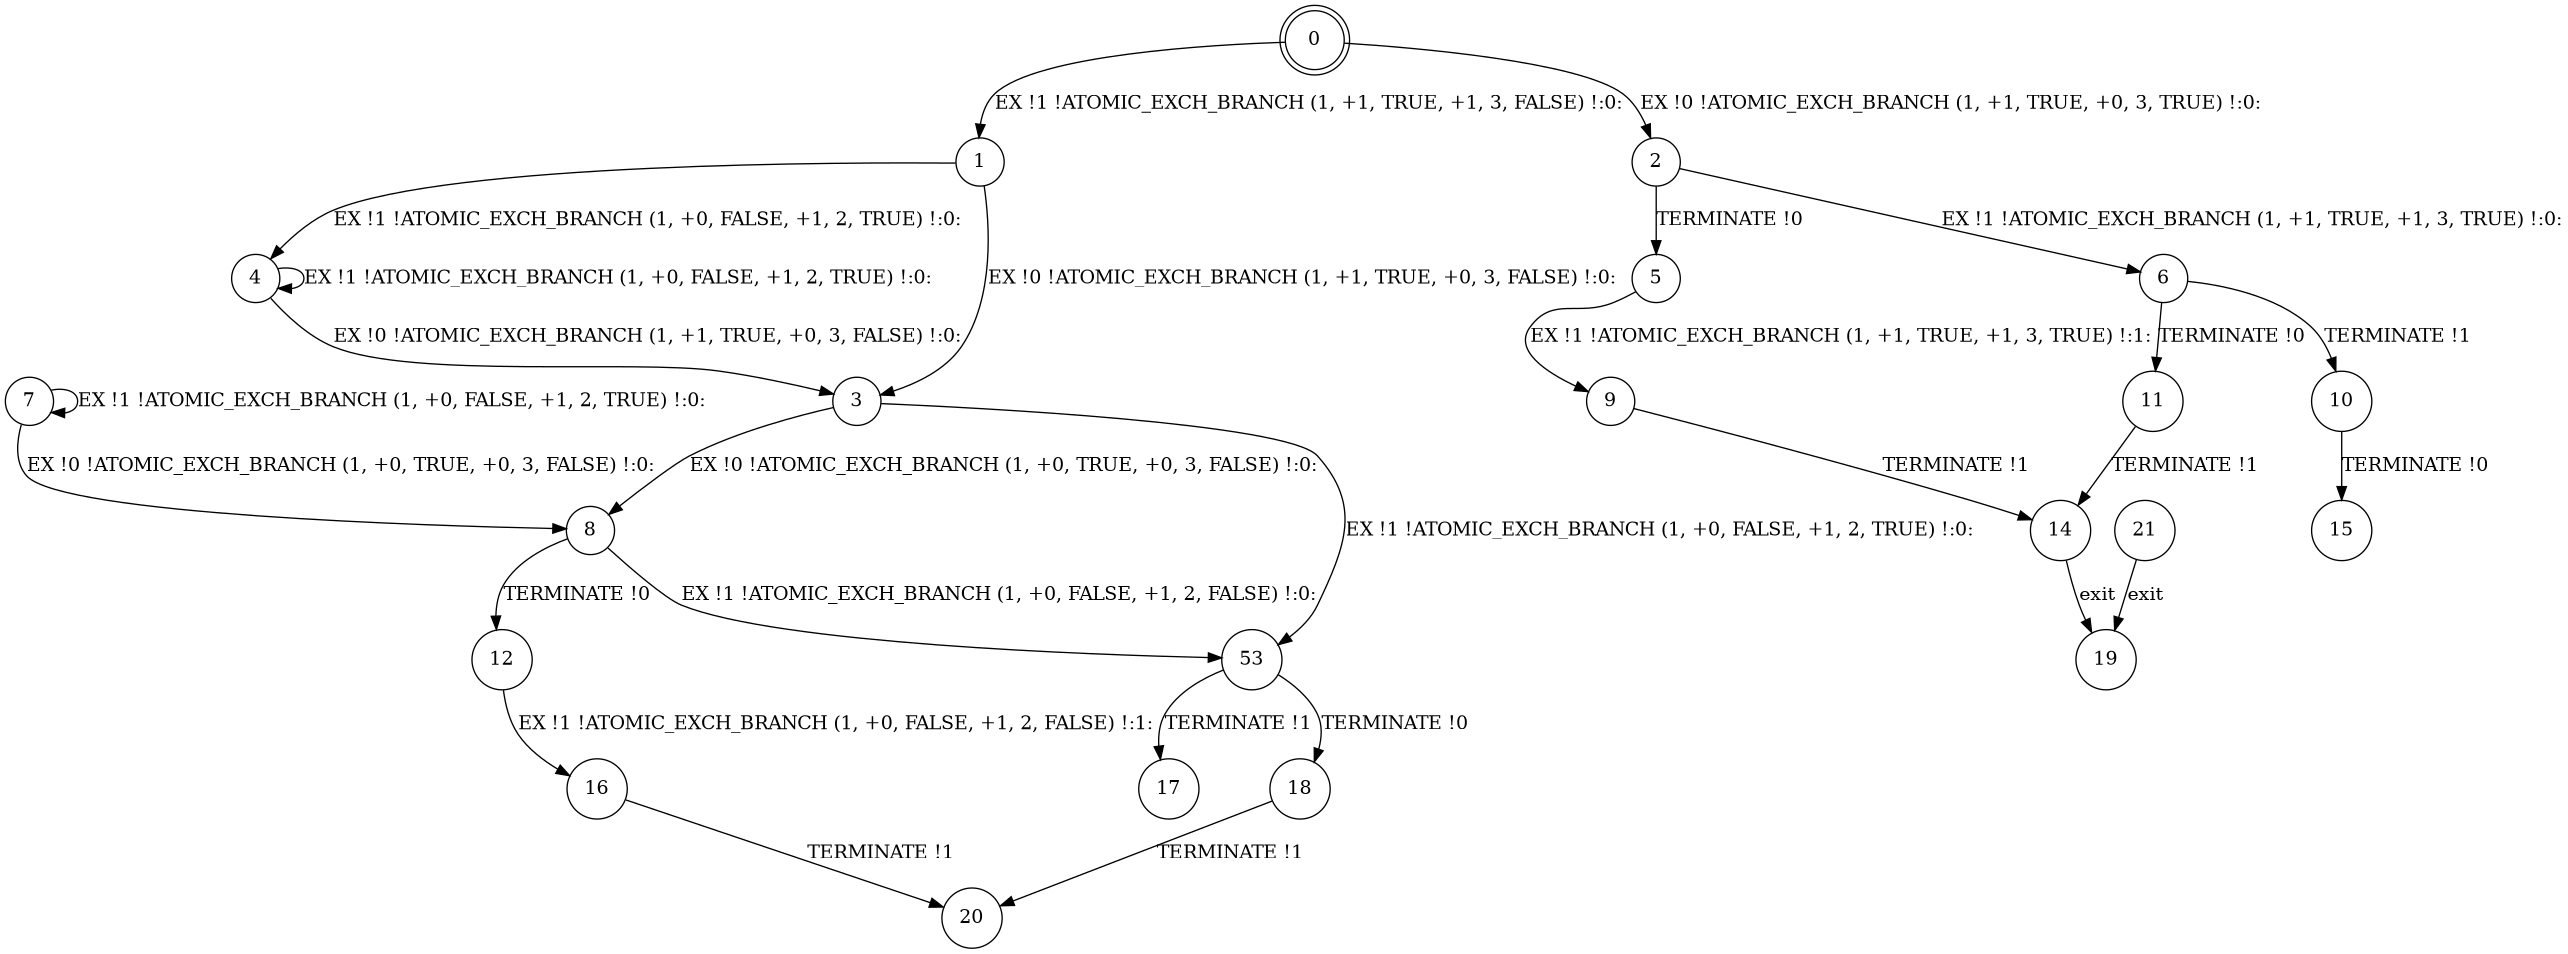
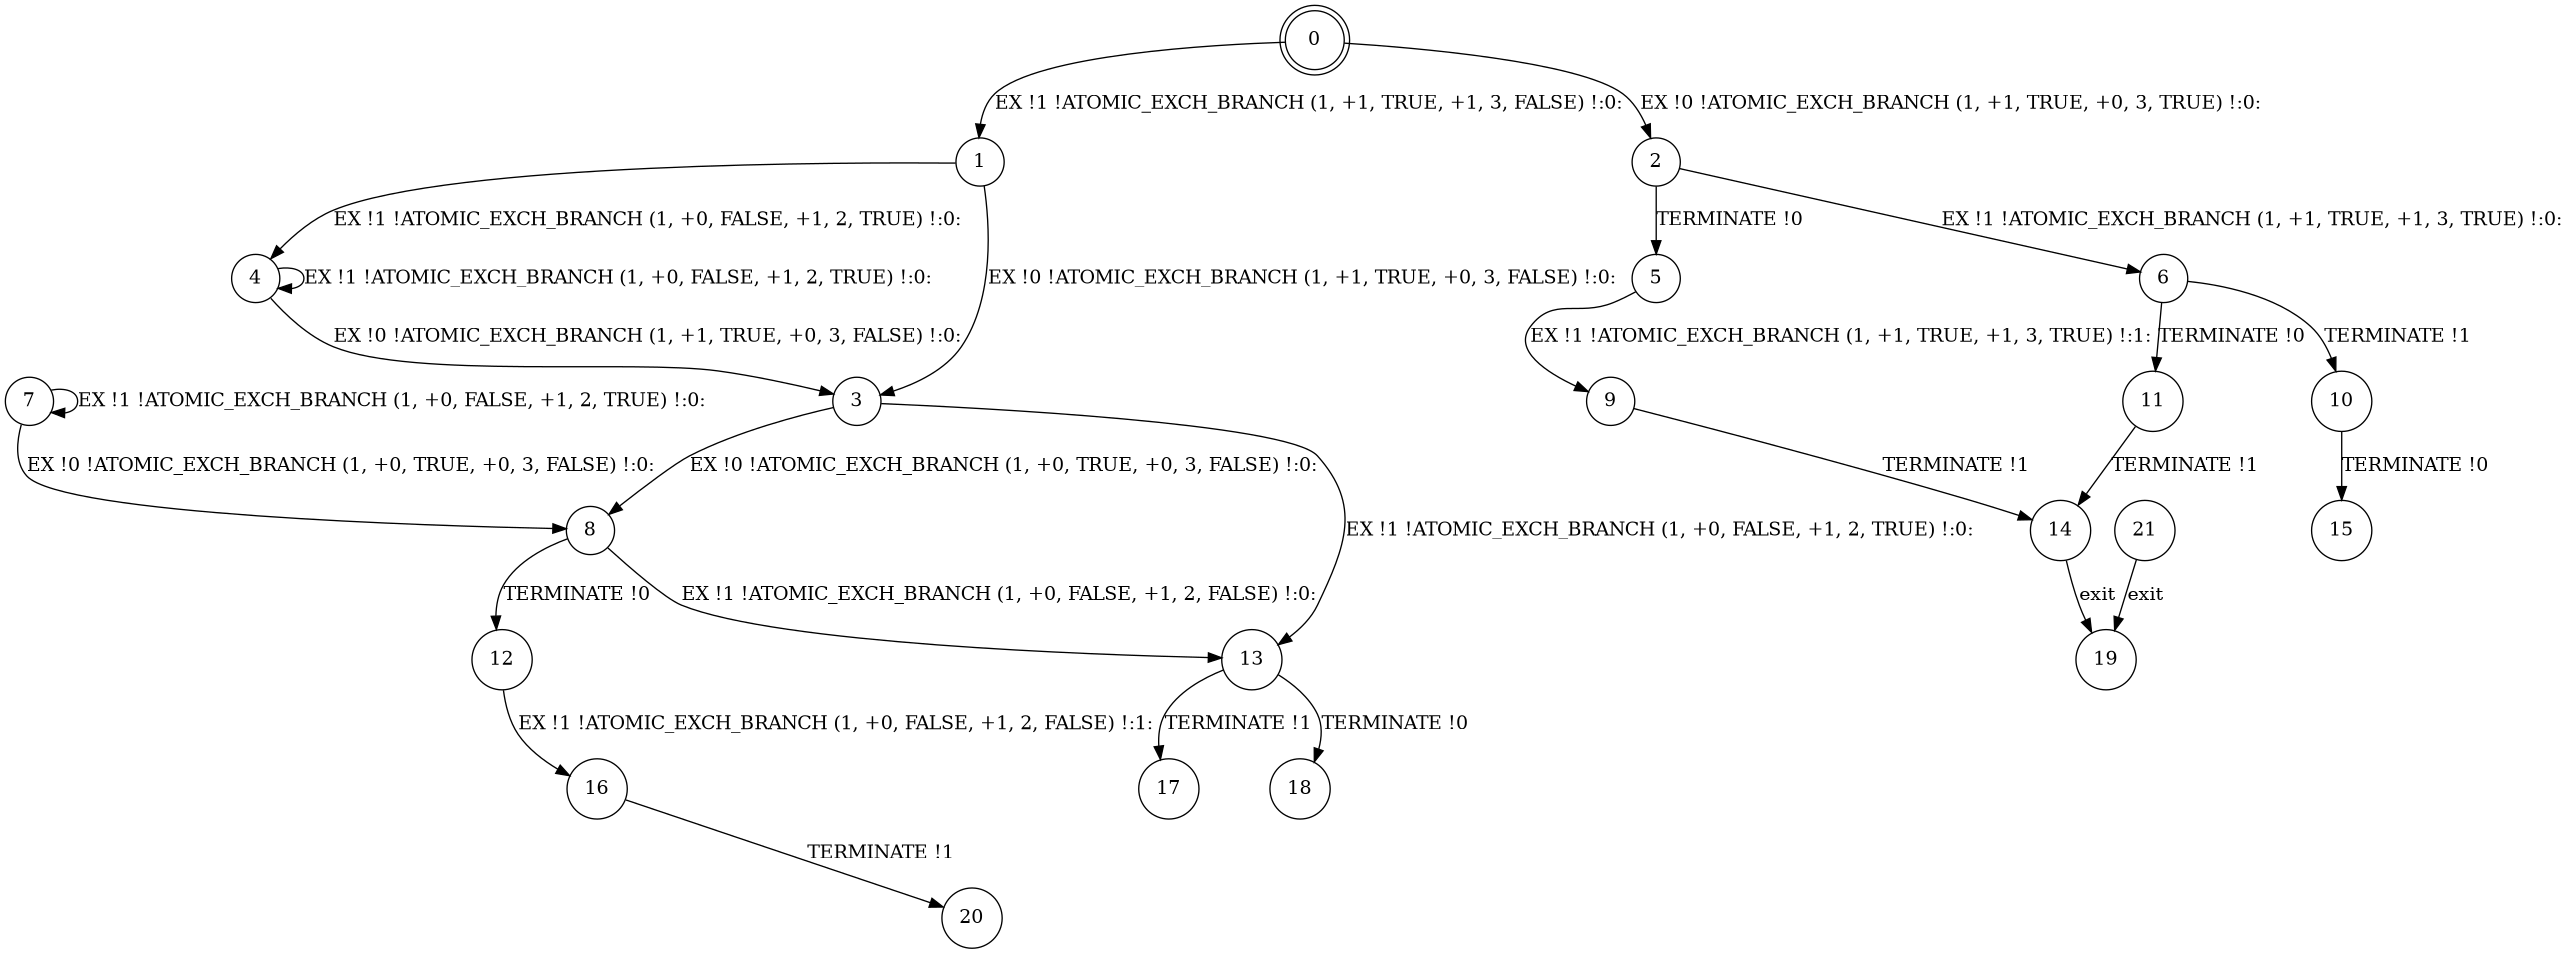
(1252, 660) -> (1252, 660)
(1143, 851) -> none
